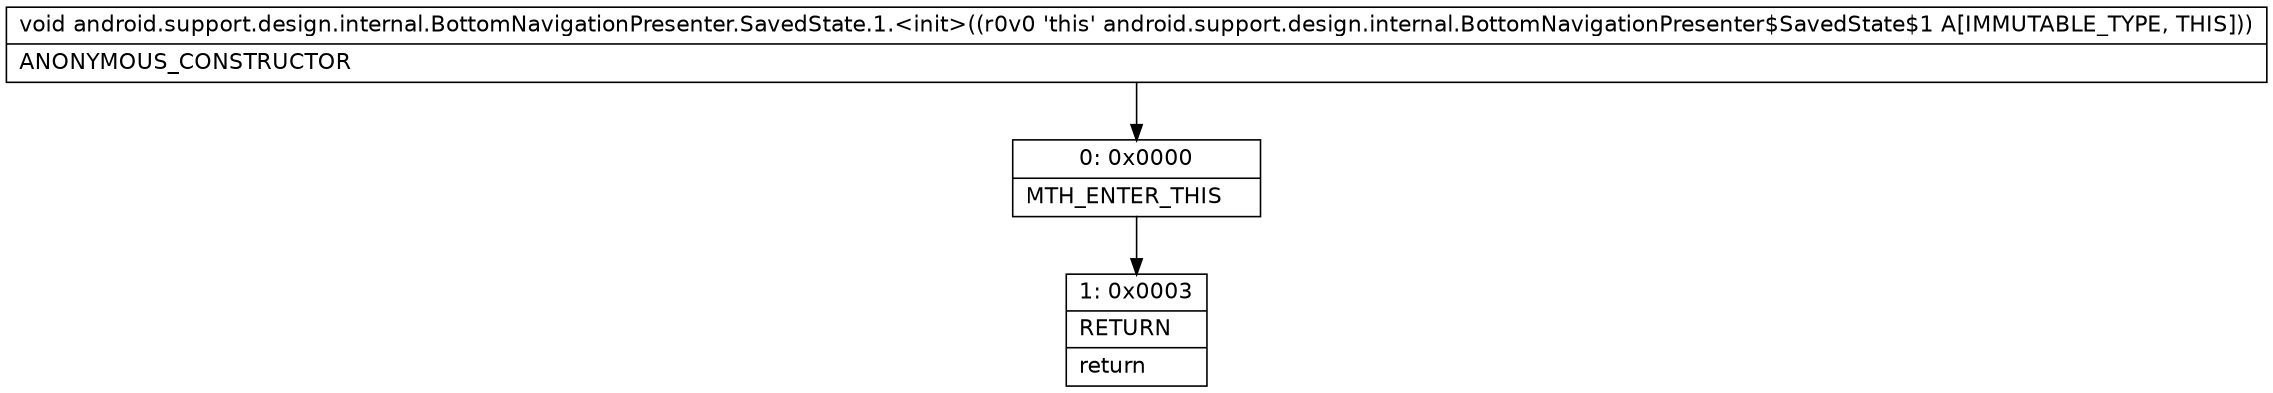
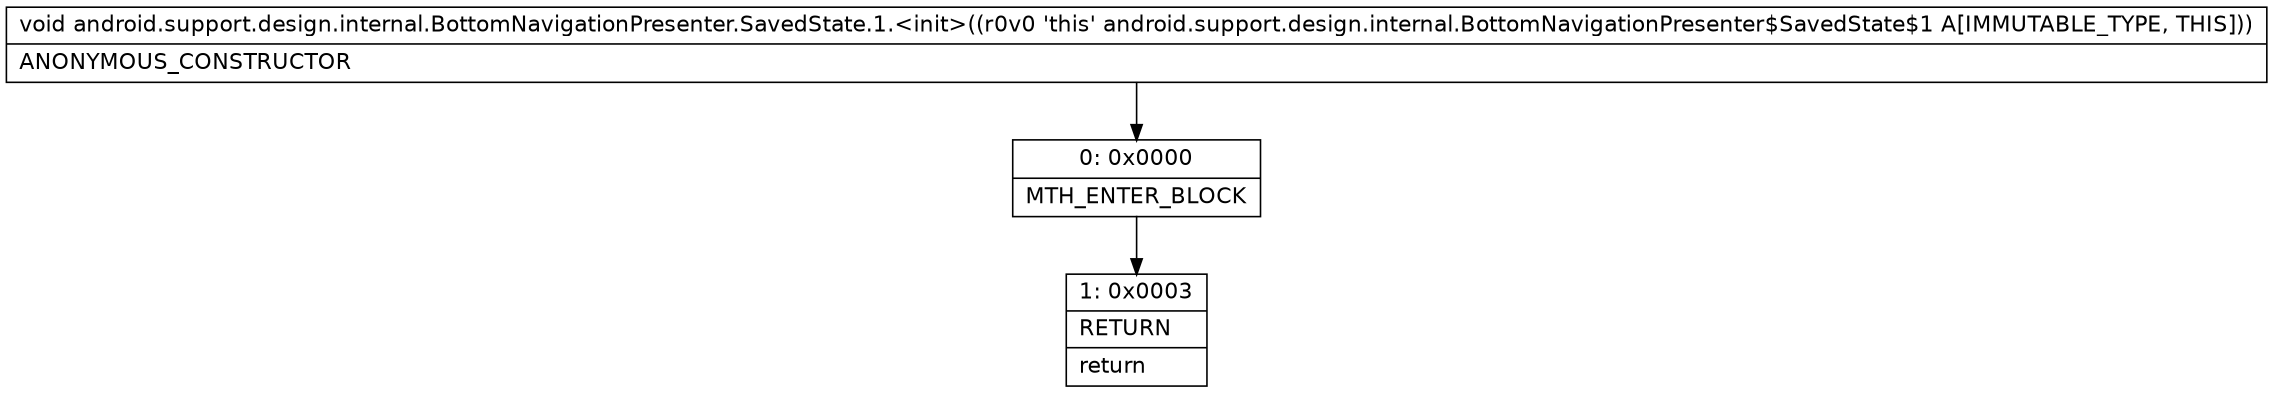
(1125, 197) -> (1137, 197)
